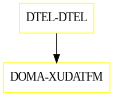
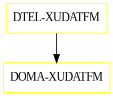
(57, 18) -> (57, 18)
